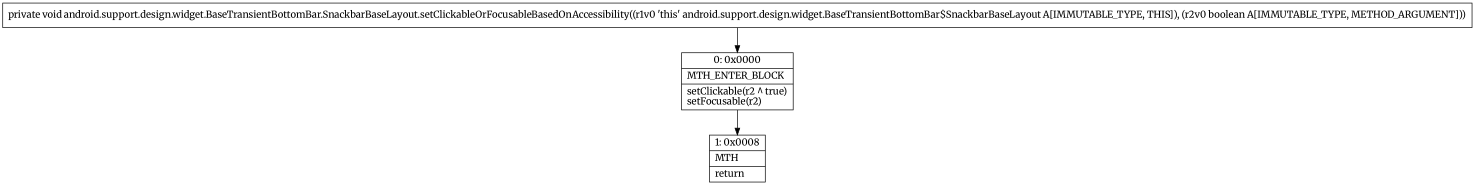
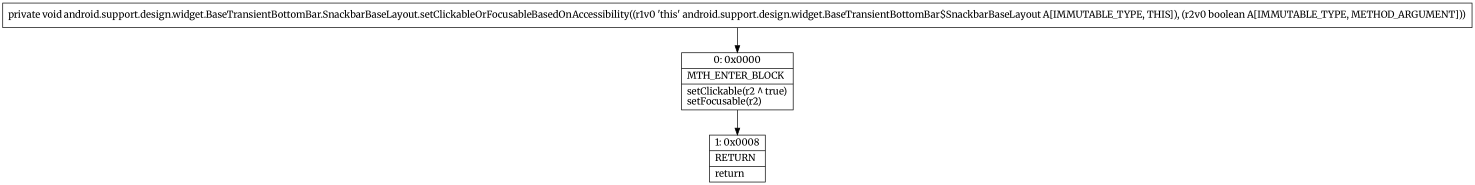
(727, 158) -> (735, 158)
